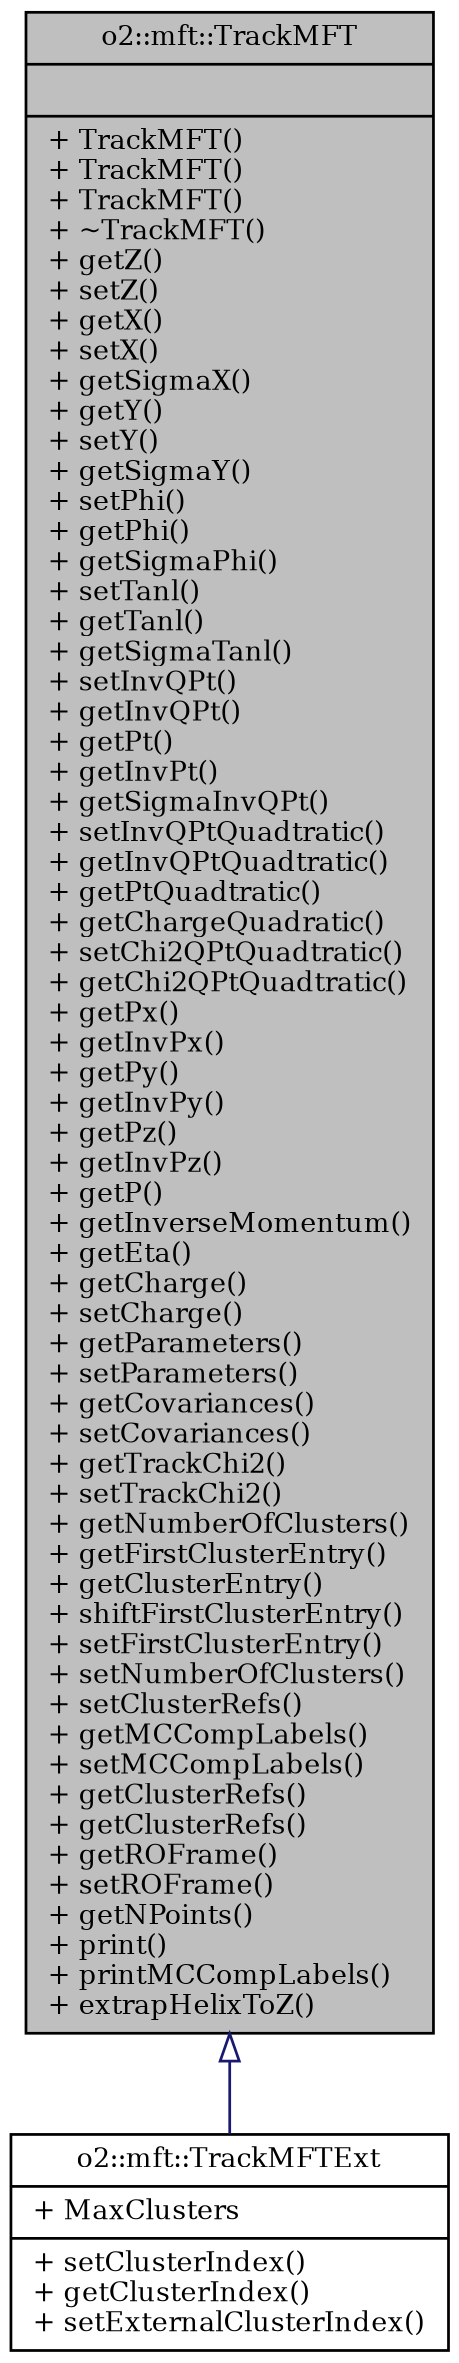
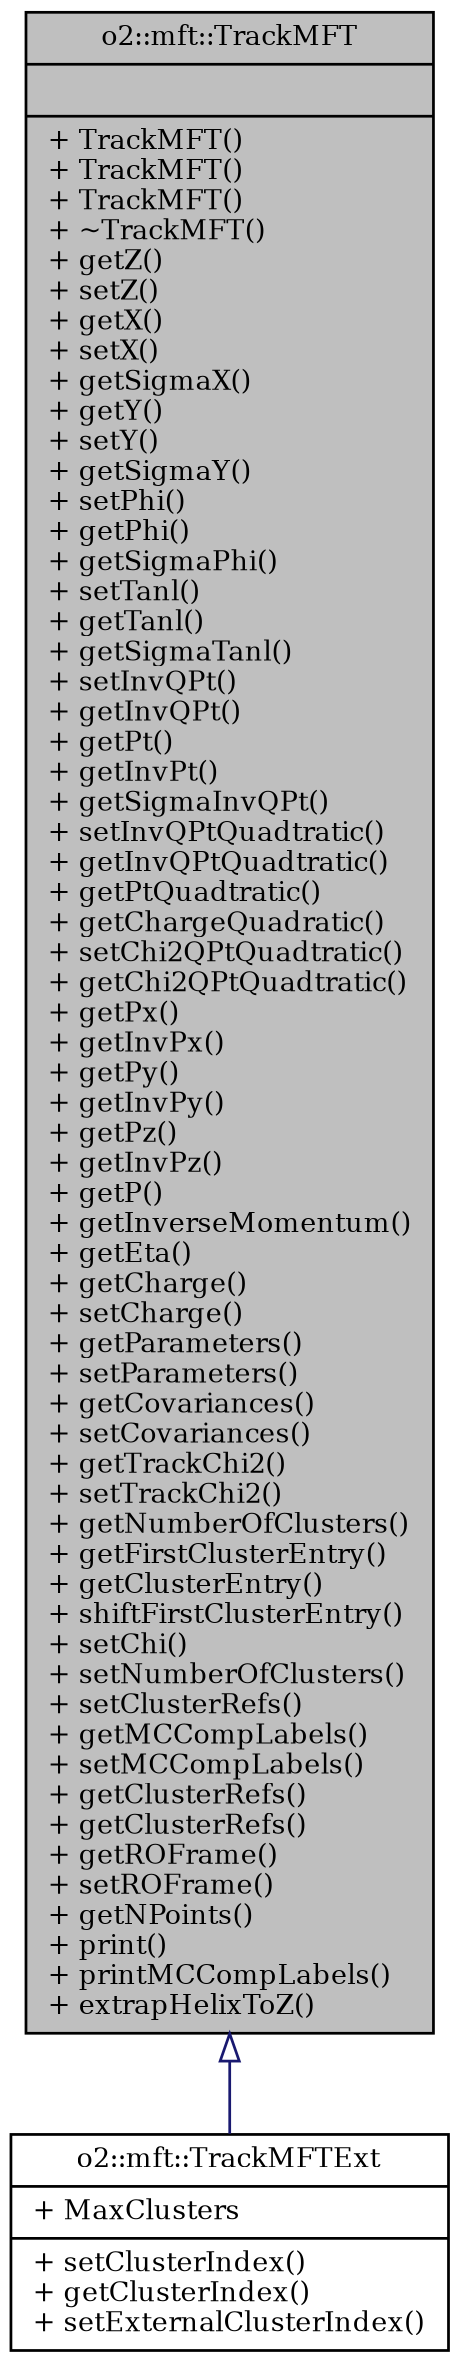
(216, 1645) -> (119, 1645)
